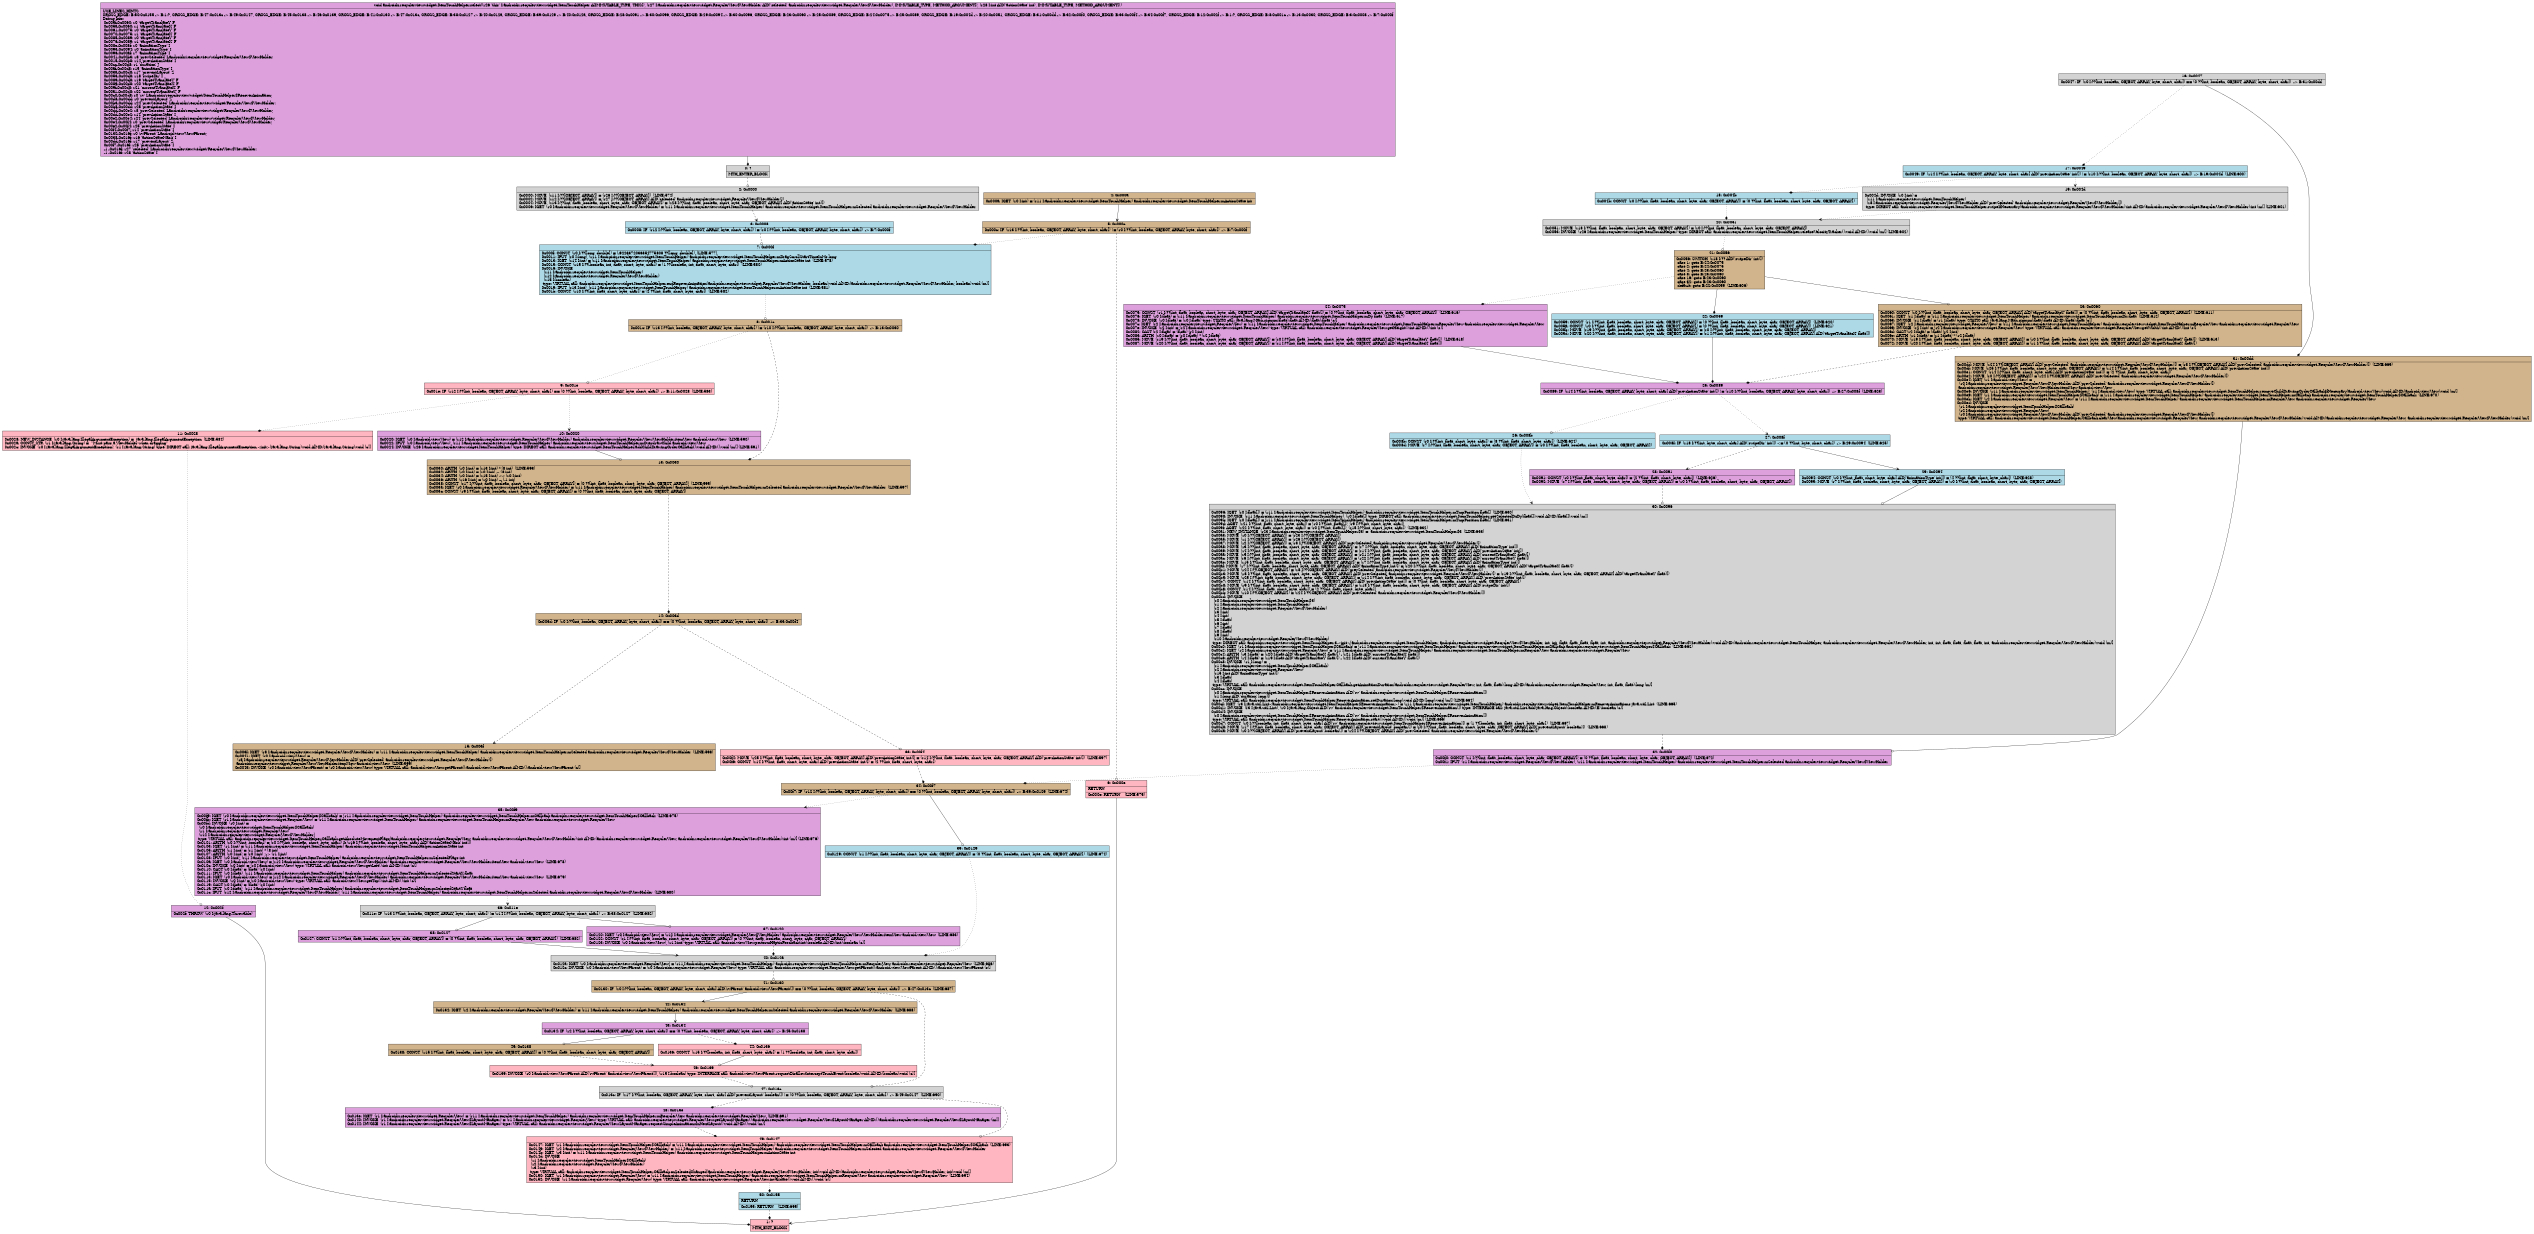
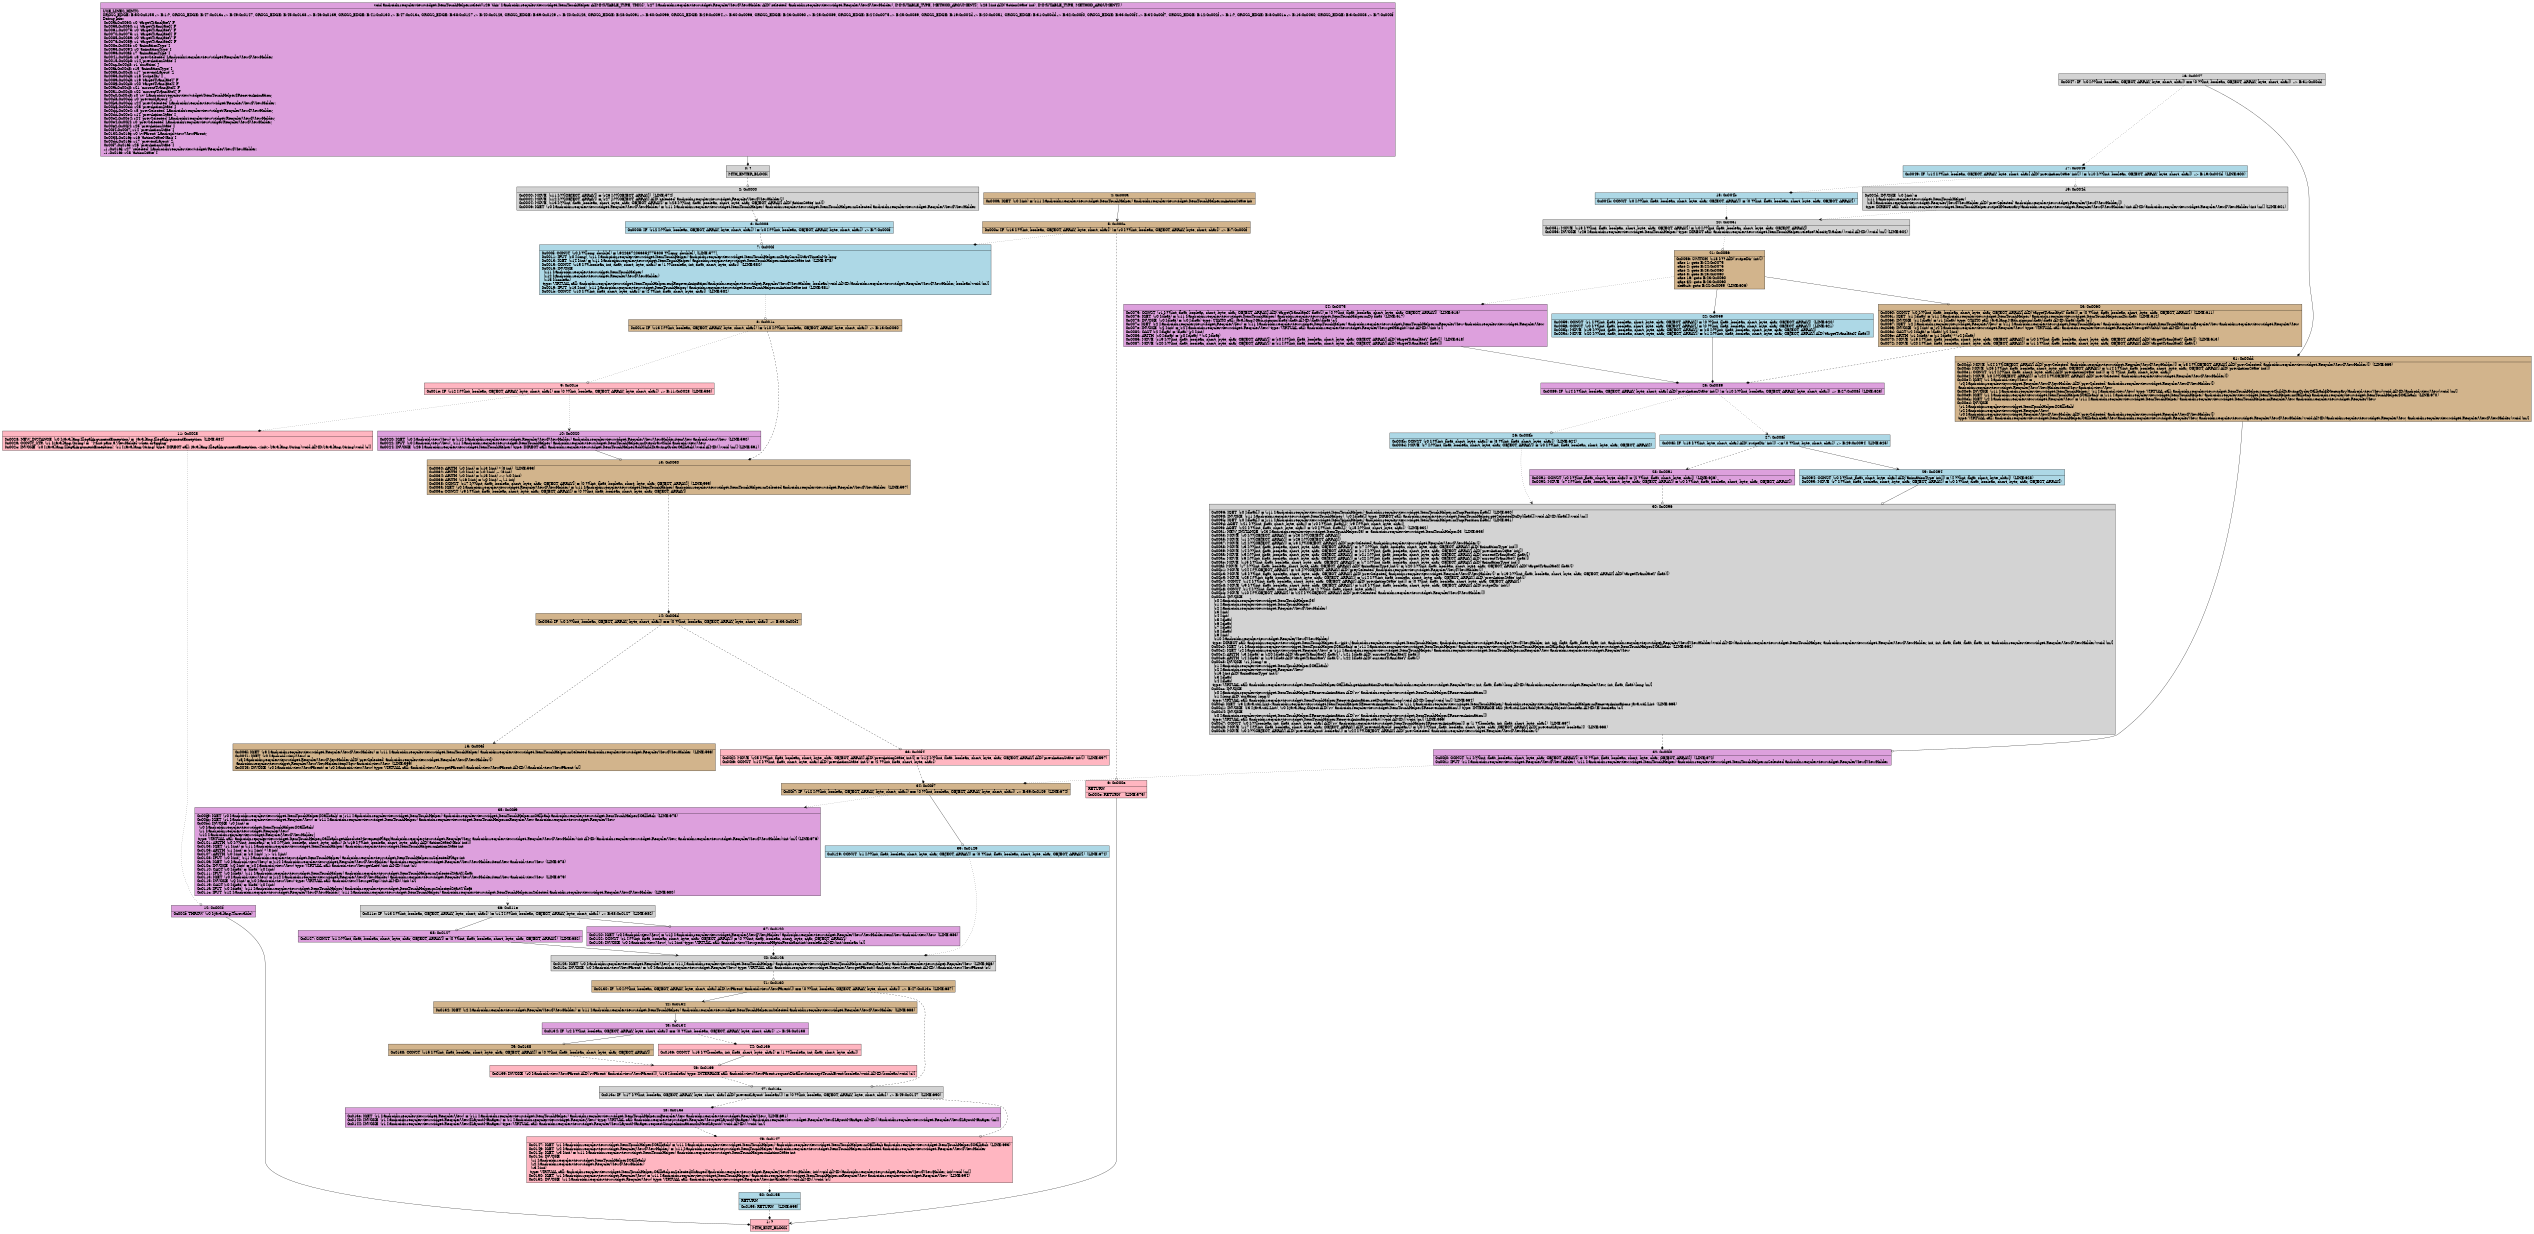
(2075, 181) -> (2075, 181)
(1220, 624) -> (1222, 624)
